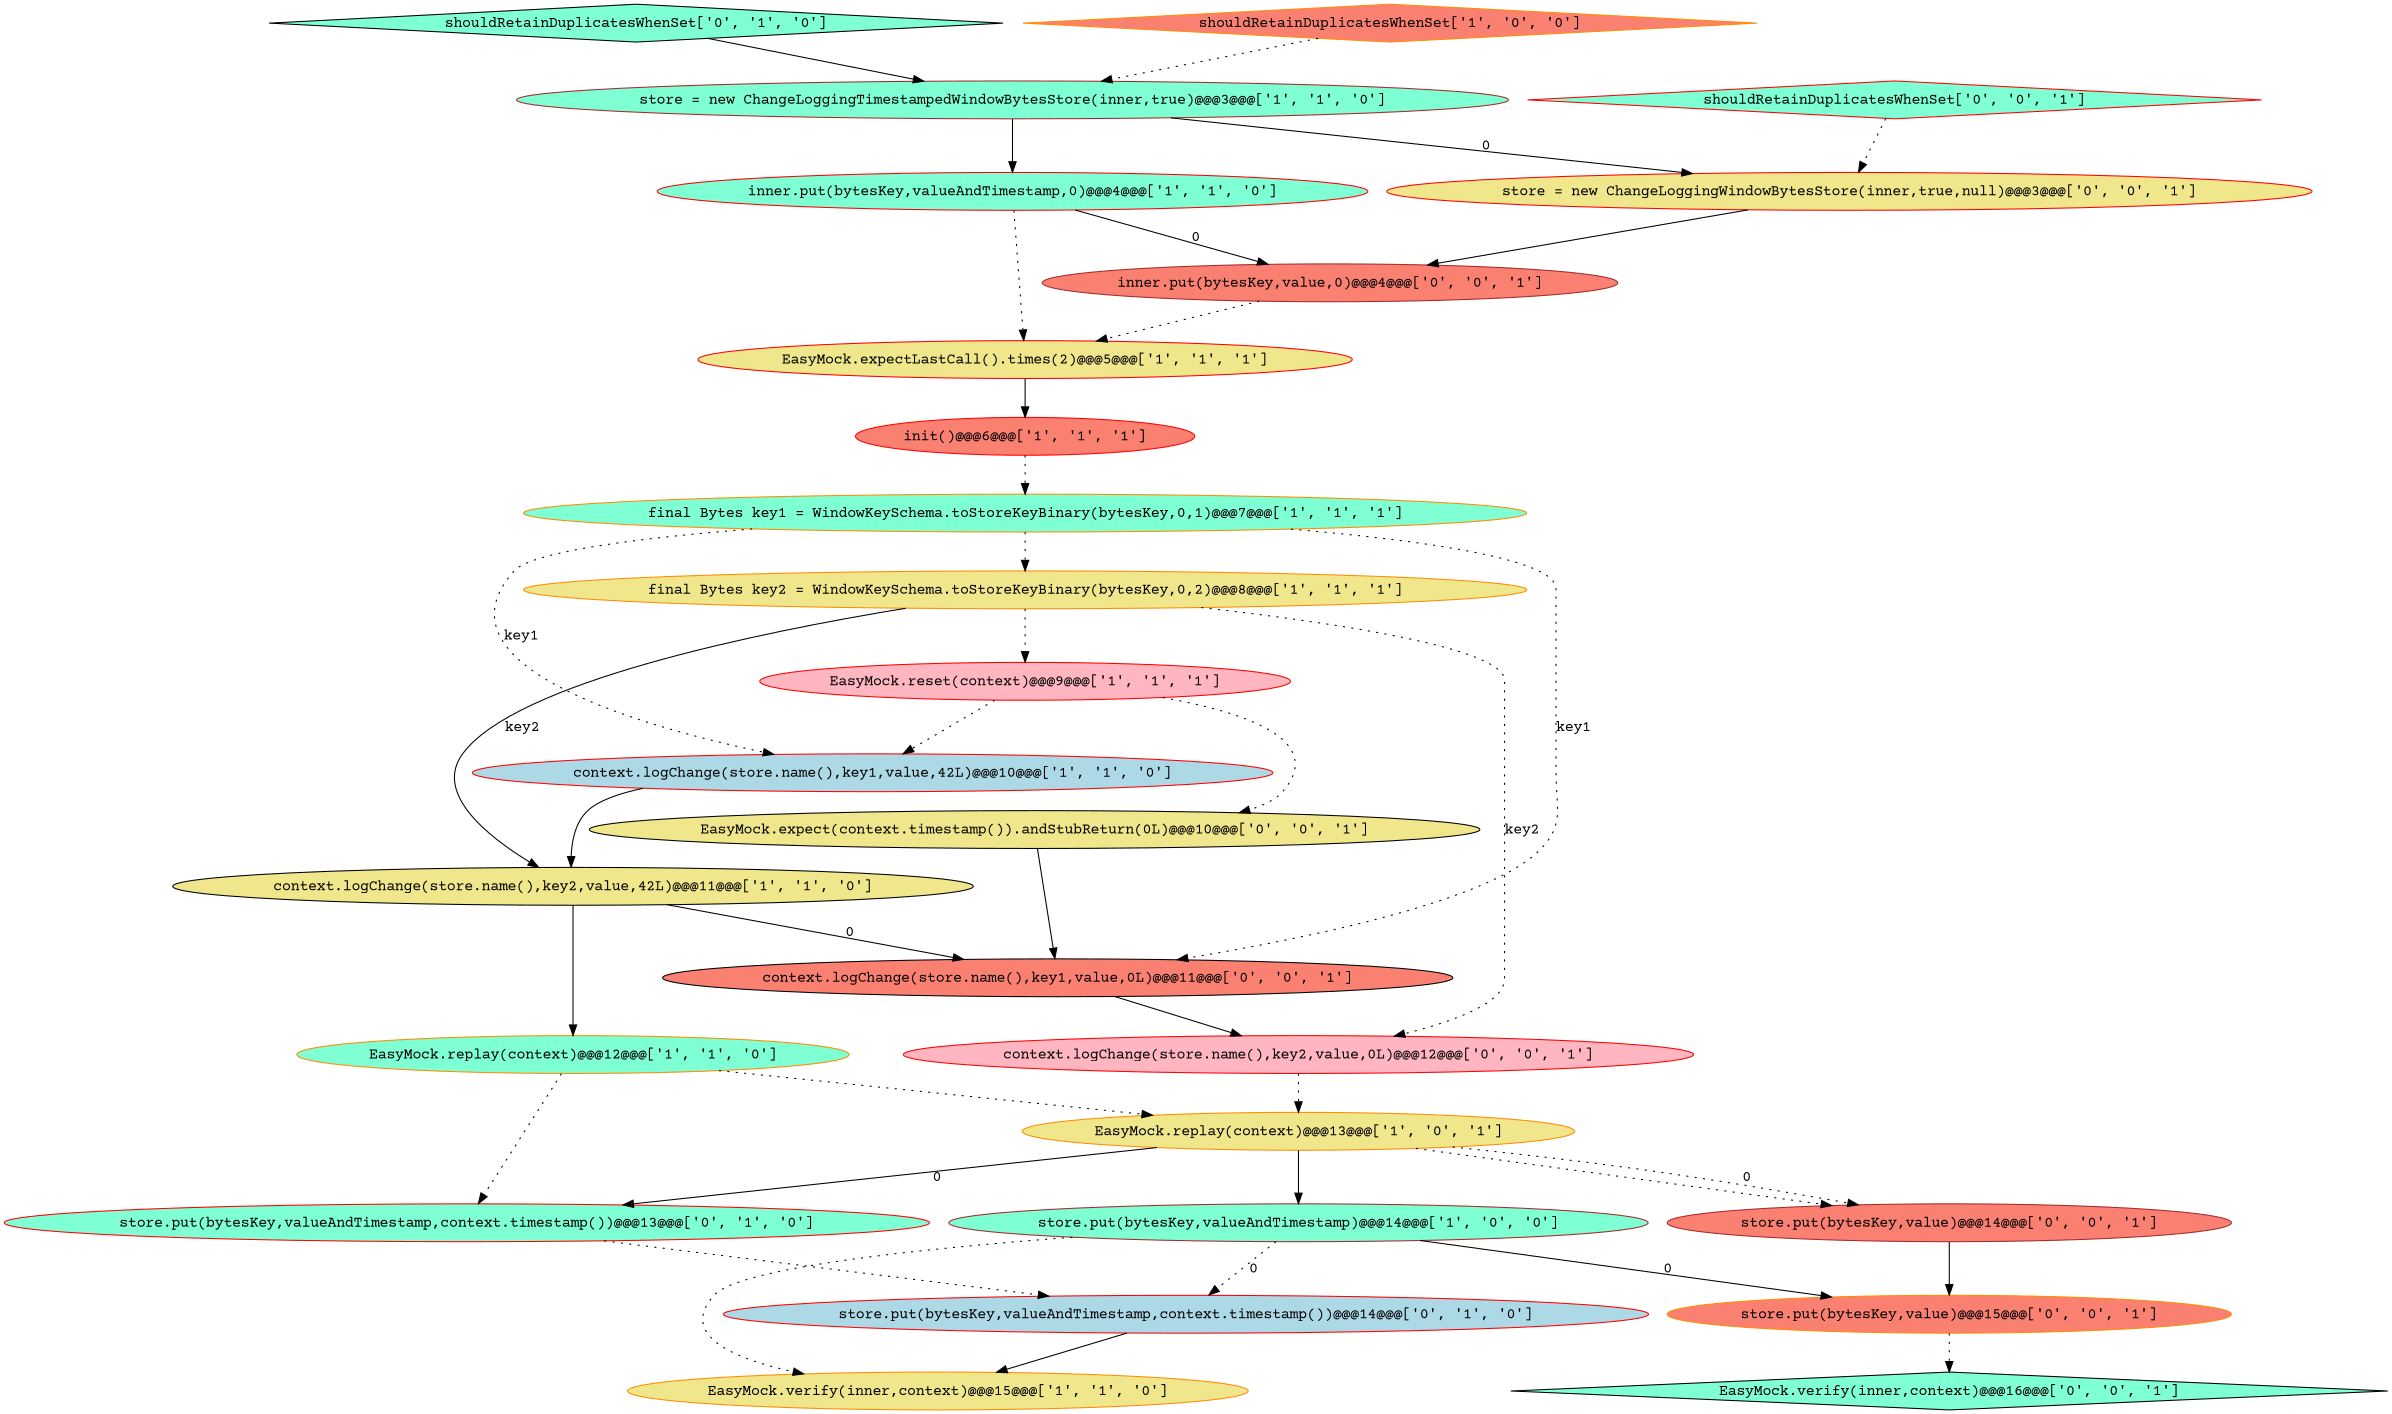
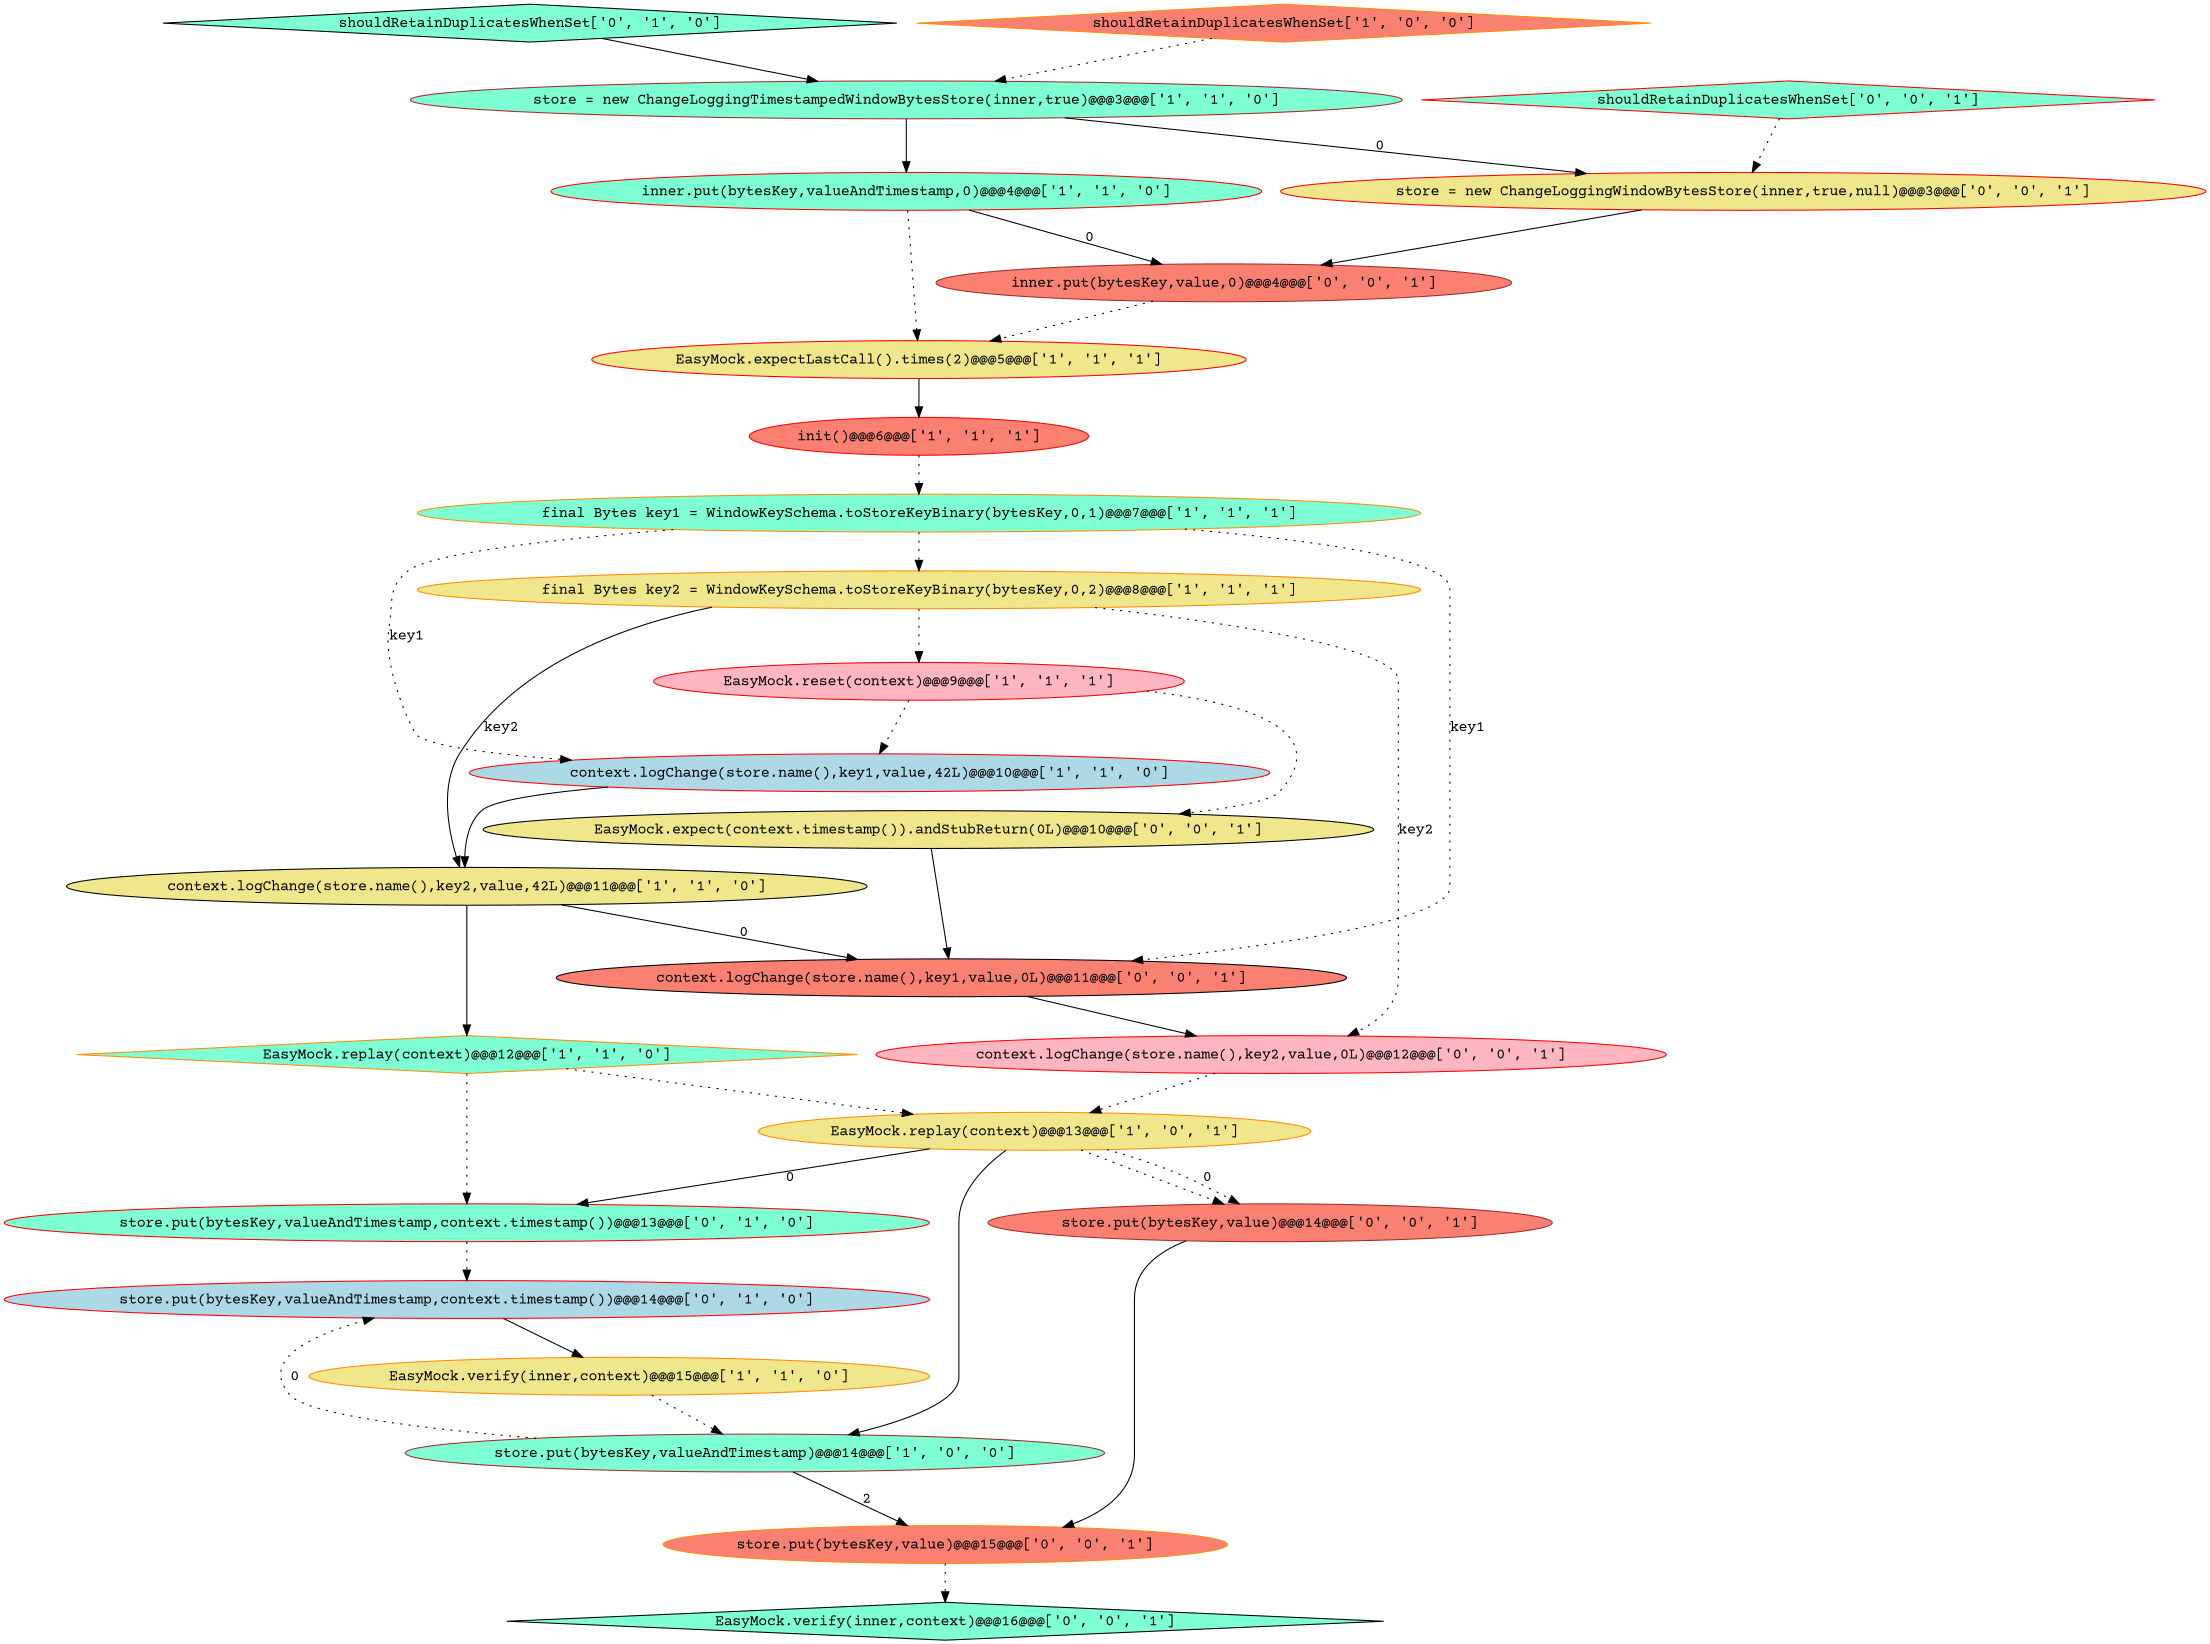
(573, 1055) -> (467, 1055)
(835, 1262) -> (682, 1412)
(1668, 1269) -> (867, 1499)
